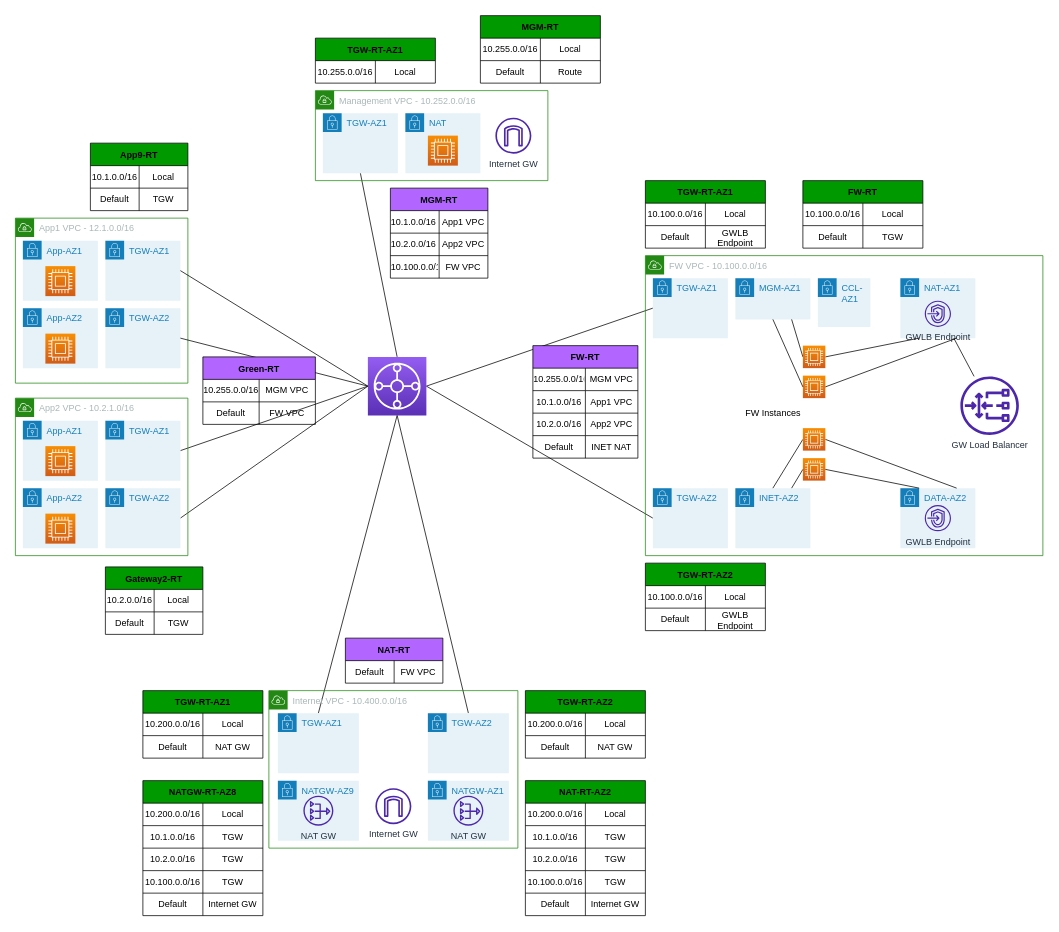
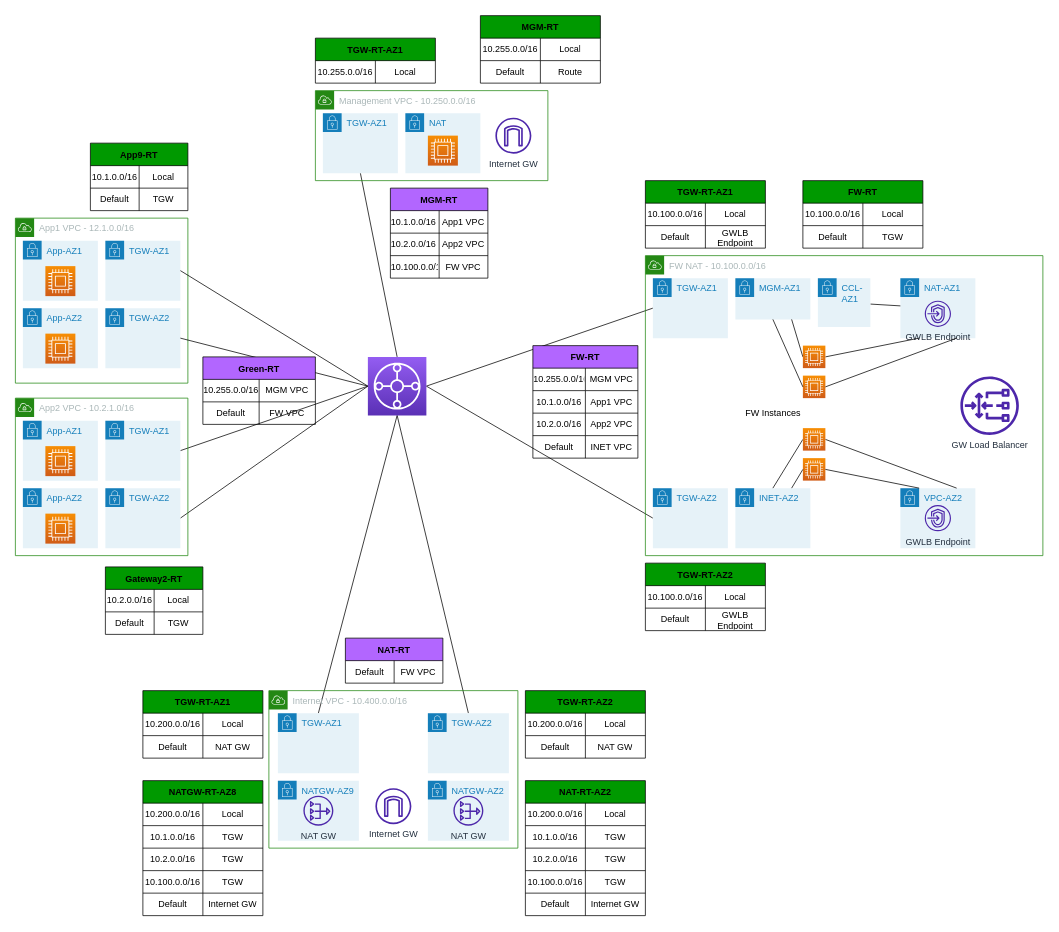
(408, 101) -> (408, 101)
(718, 266) -> (718, 266)
(964, 357) -> (885, 305)
(612, 447) -> (612, 447)
(945, 499) -> (942, 499)
(475, 791) -> (475, 791)
